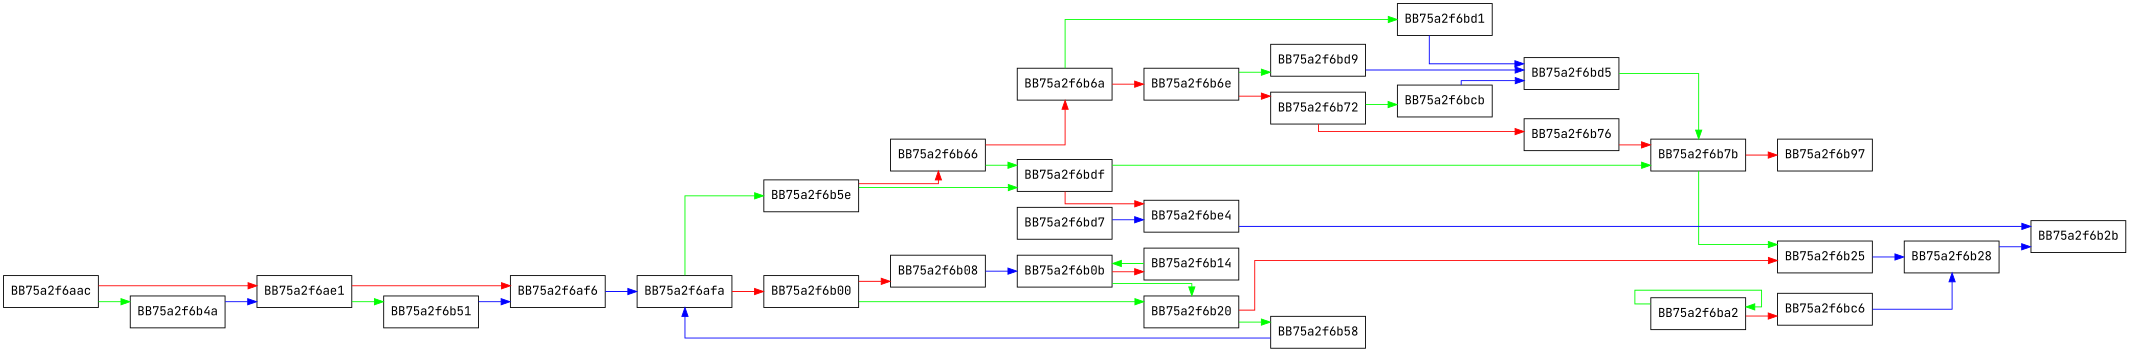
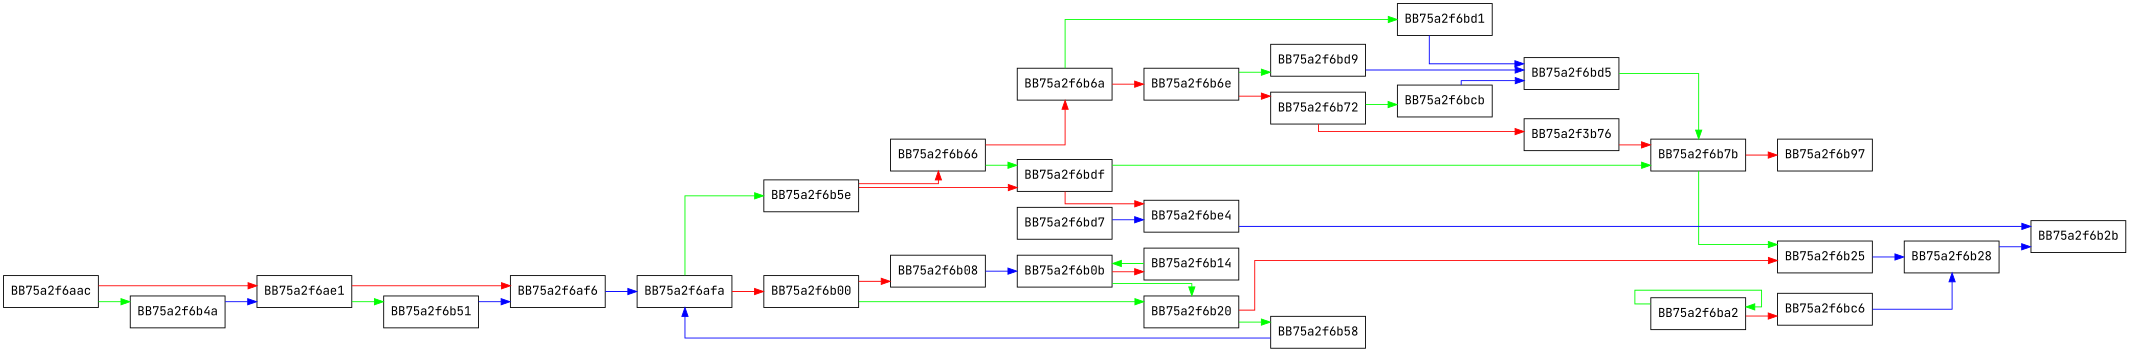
(1572, 135) -> (1572, 135)
(945, 188) -> (945, 188)
